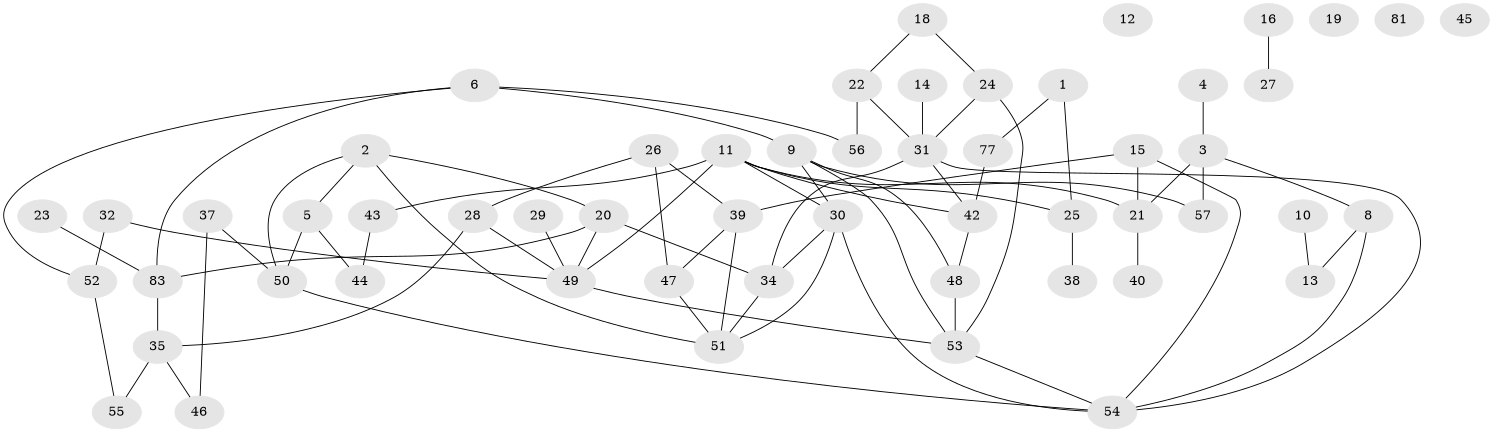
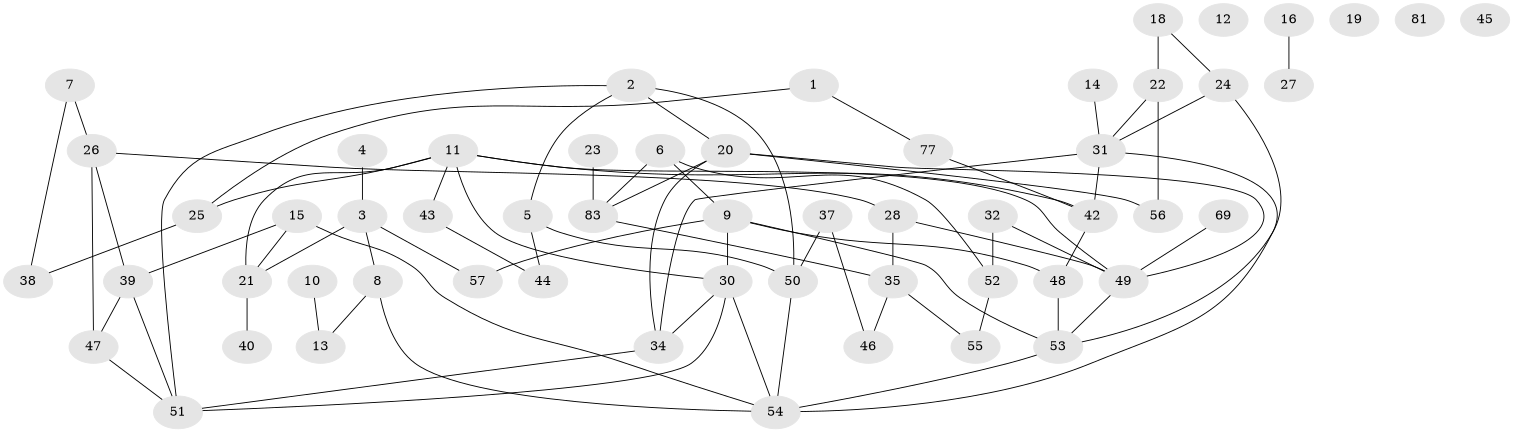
none -> (70, 85)
(671, 103) -> (975, 179)
(538, 216) -> (1224, 216)
